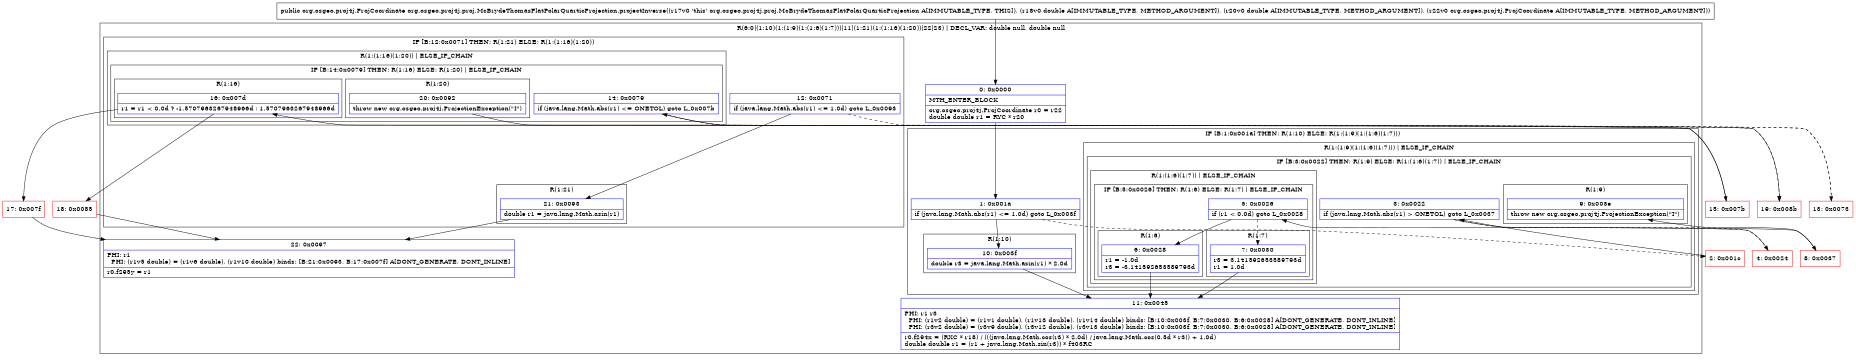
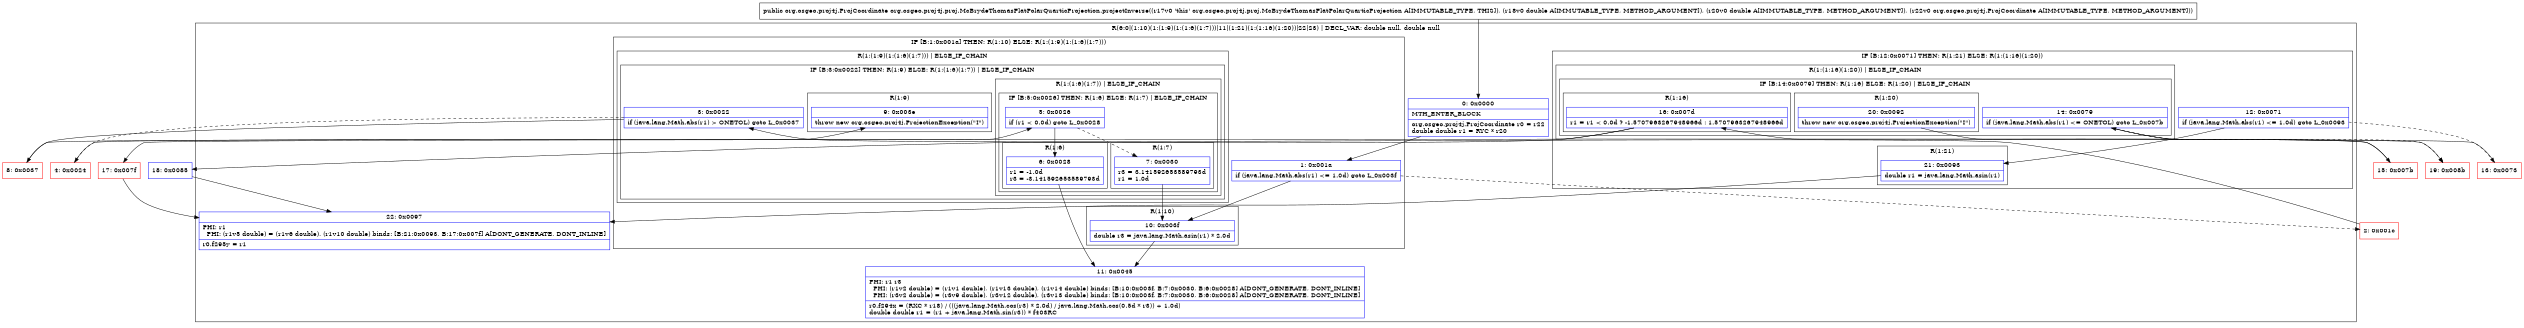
(1276, 126) -> (2309, 140)
(75, 209) -> (170, 171)
(1220, 284) -> (1162, 200)
